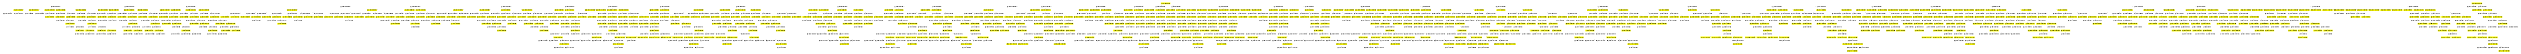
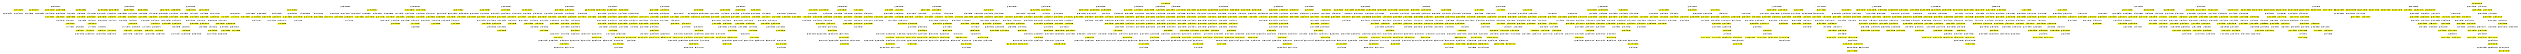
(1767, 27) -> none
